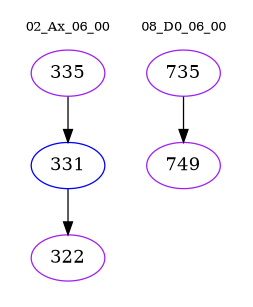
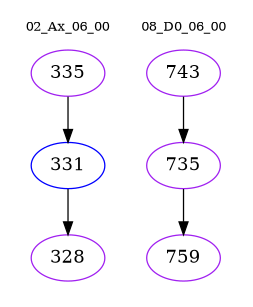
none -> (184, 73)
(184, 166) -> (184, 258)
(68, 258) -> (68, 258)
